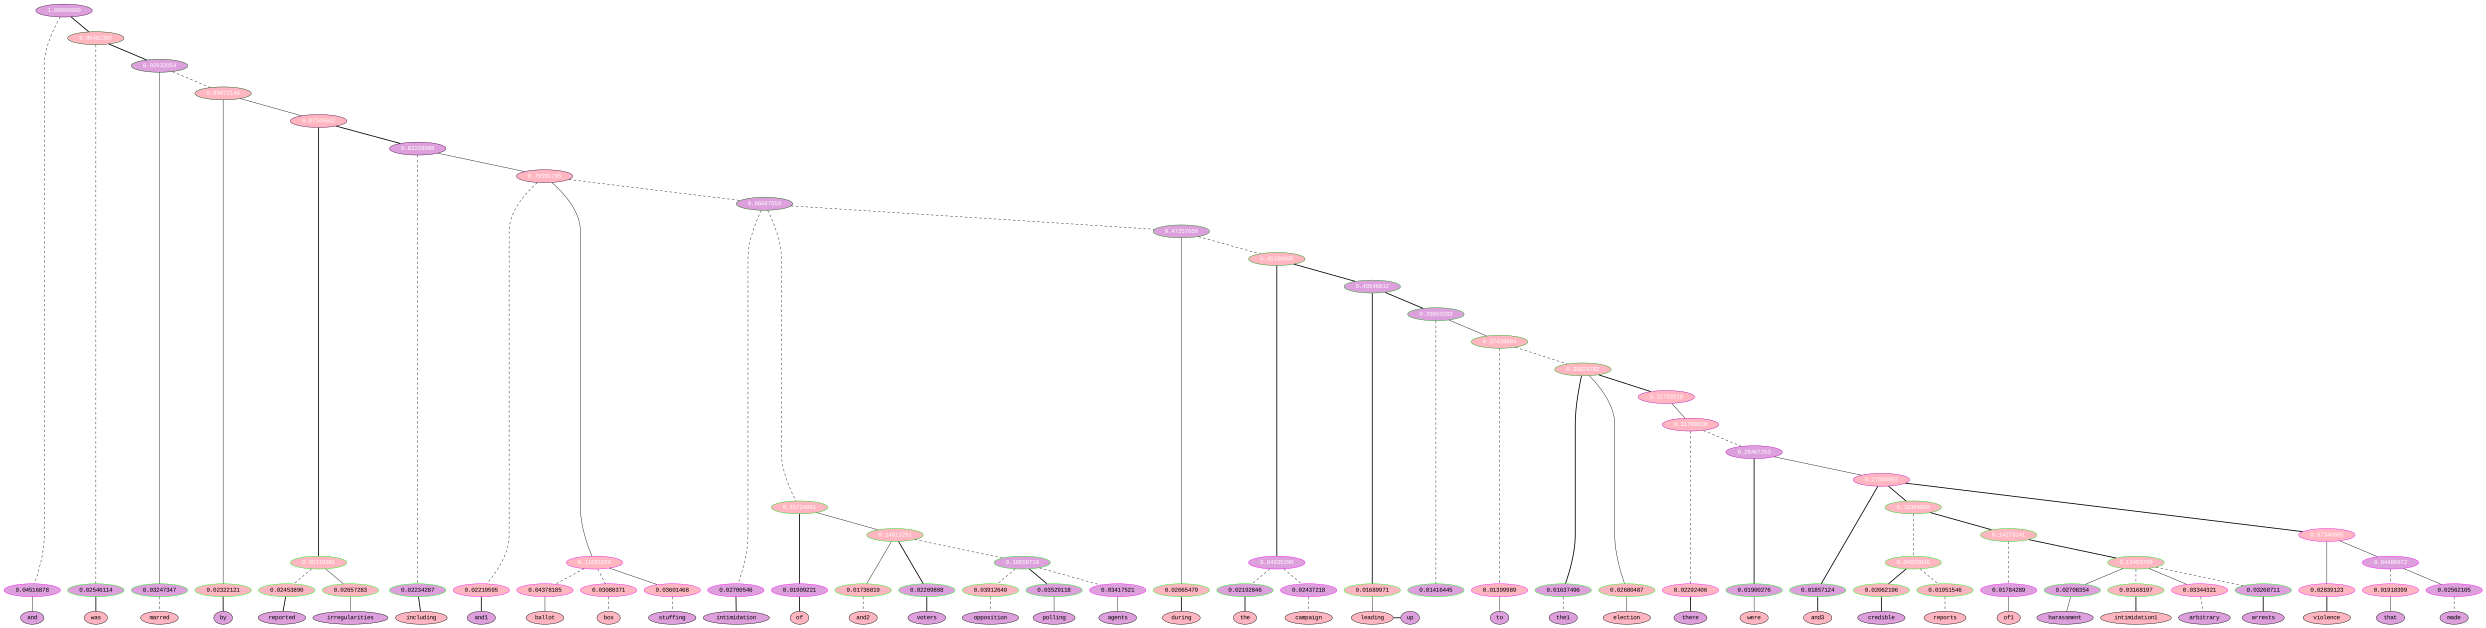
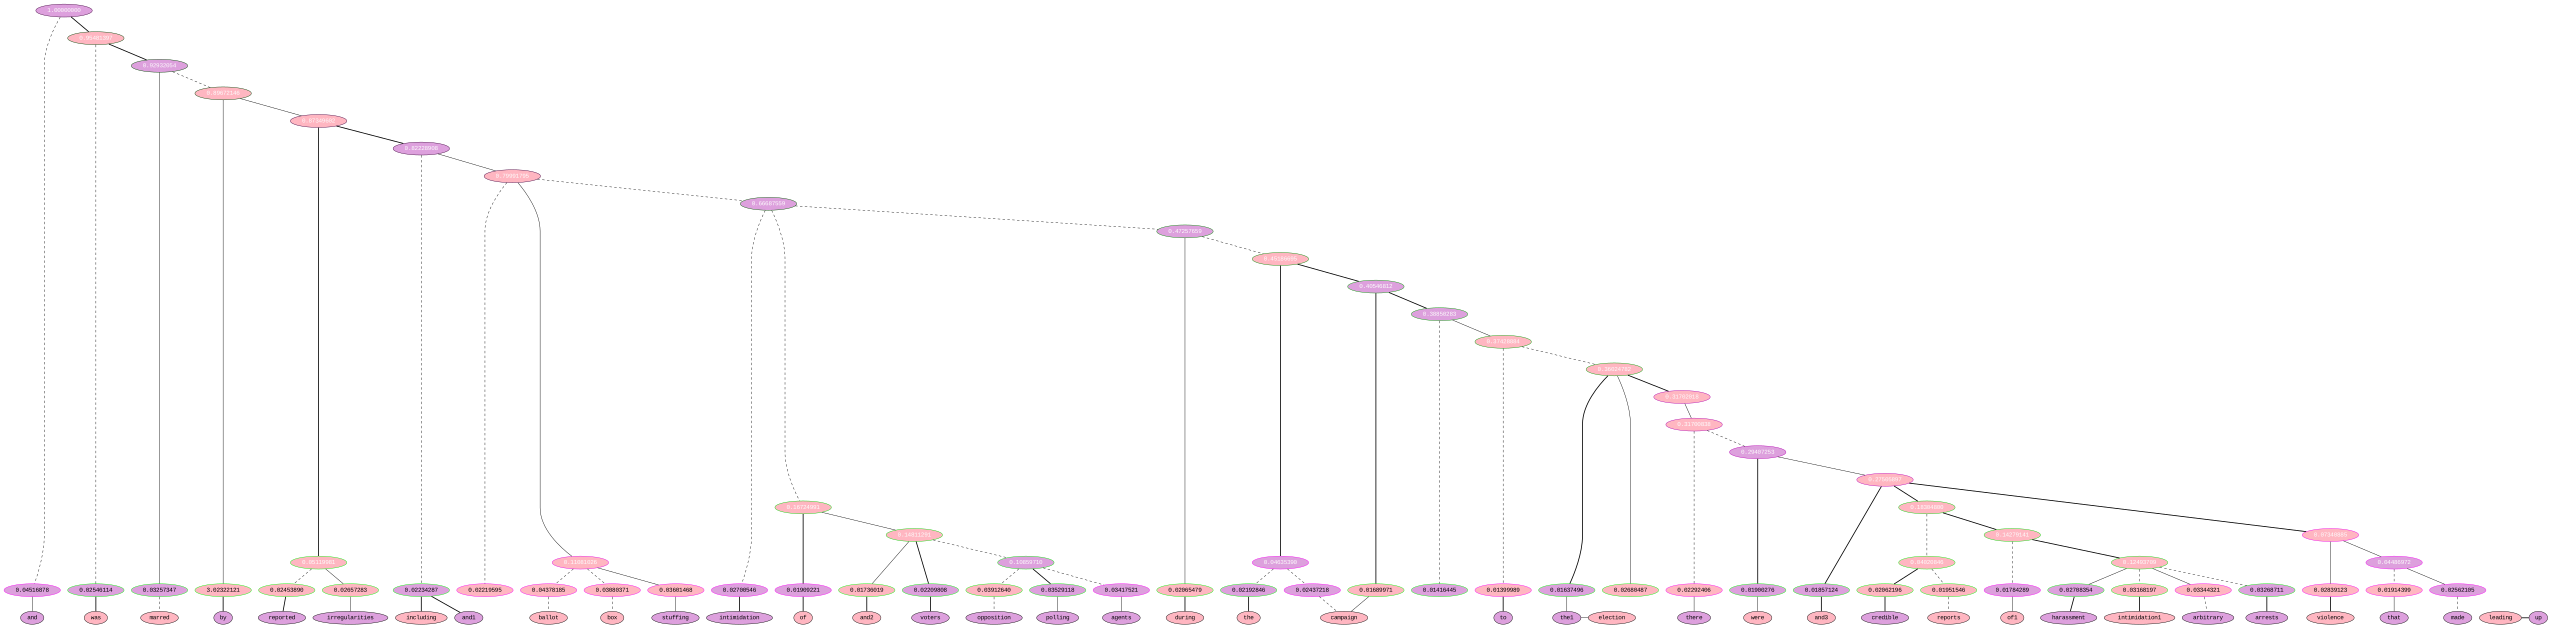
(160, 590) -> (160, 590)
(223, 590) -> (223, 590)
(2390, 590) -> (2394, 590)
(481, 604) -> (446, 604)
(545, 604) -> (549, 604)
(672, 604) -> (676, 604)
(863, 604) -> (867, 604)
(1372, 604) -> (1360, 604)
(1500, 604) -> (1503, 604)
(1563, 604) -> (1567, 604)
(1627, 604) -> (1585, 618)
(1690, 604) -> (1694, 604)
(2069, 604) -> (2072, 604)
